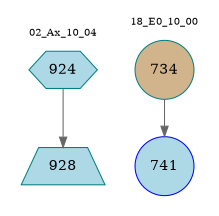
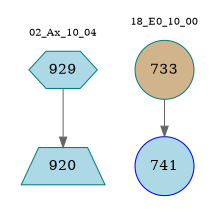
(63, 70) -> (63, 70)
(165, 70) -> (165, 70)
(63, 166) -> (63, 166)
